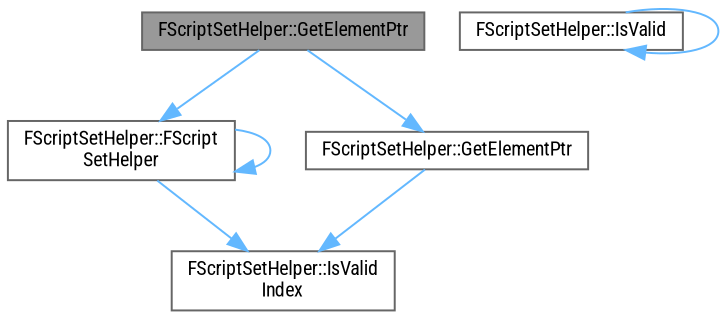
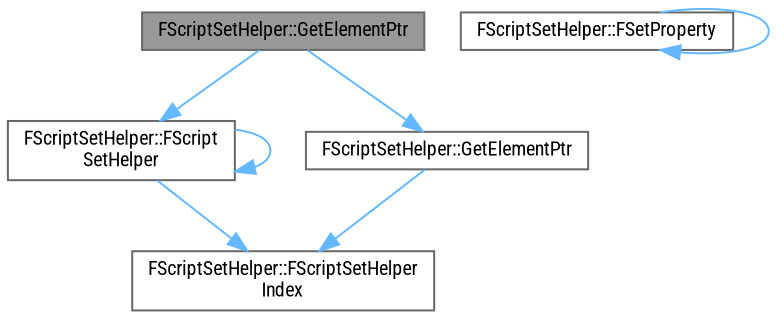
(571, 31) -> (597, 31)
(283, 281) -> (283, 281)
